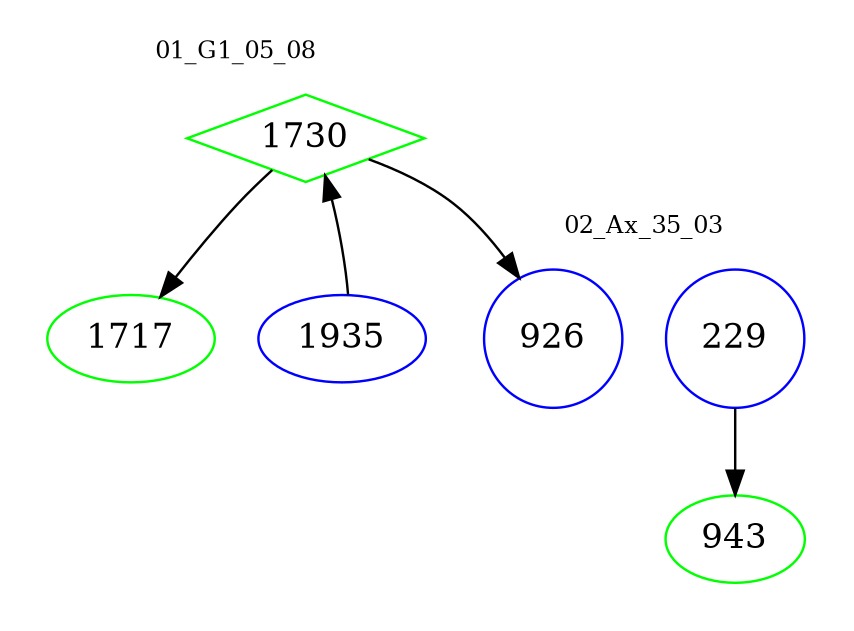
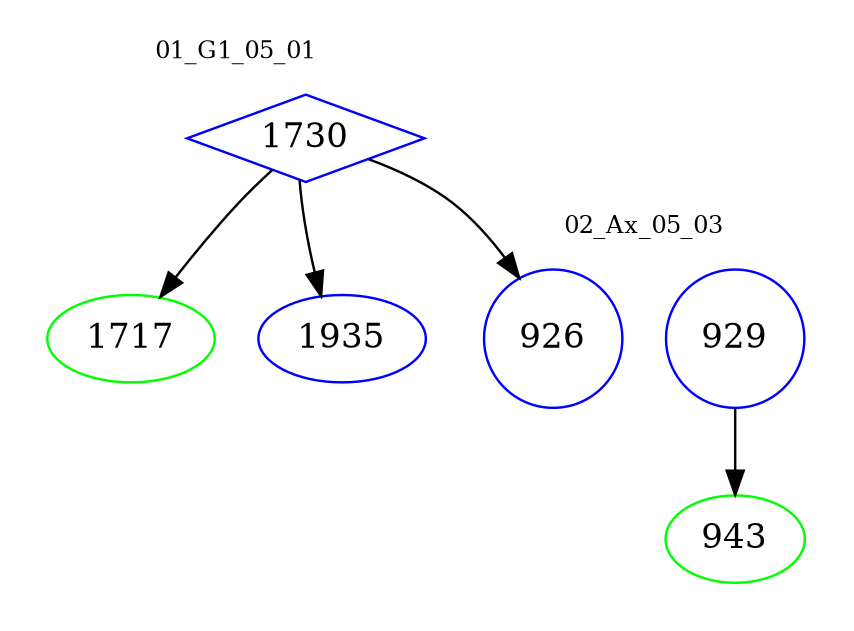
(237, 52) -> (237, 52)
(306, 138) -> (306, 138)
(644, 227) -> (644, 227)
(342, 247) -> (305, 226)
(735, 339) -> (735, 339)
